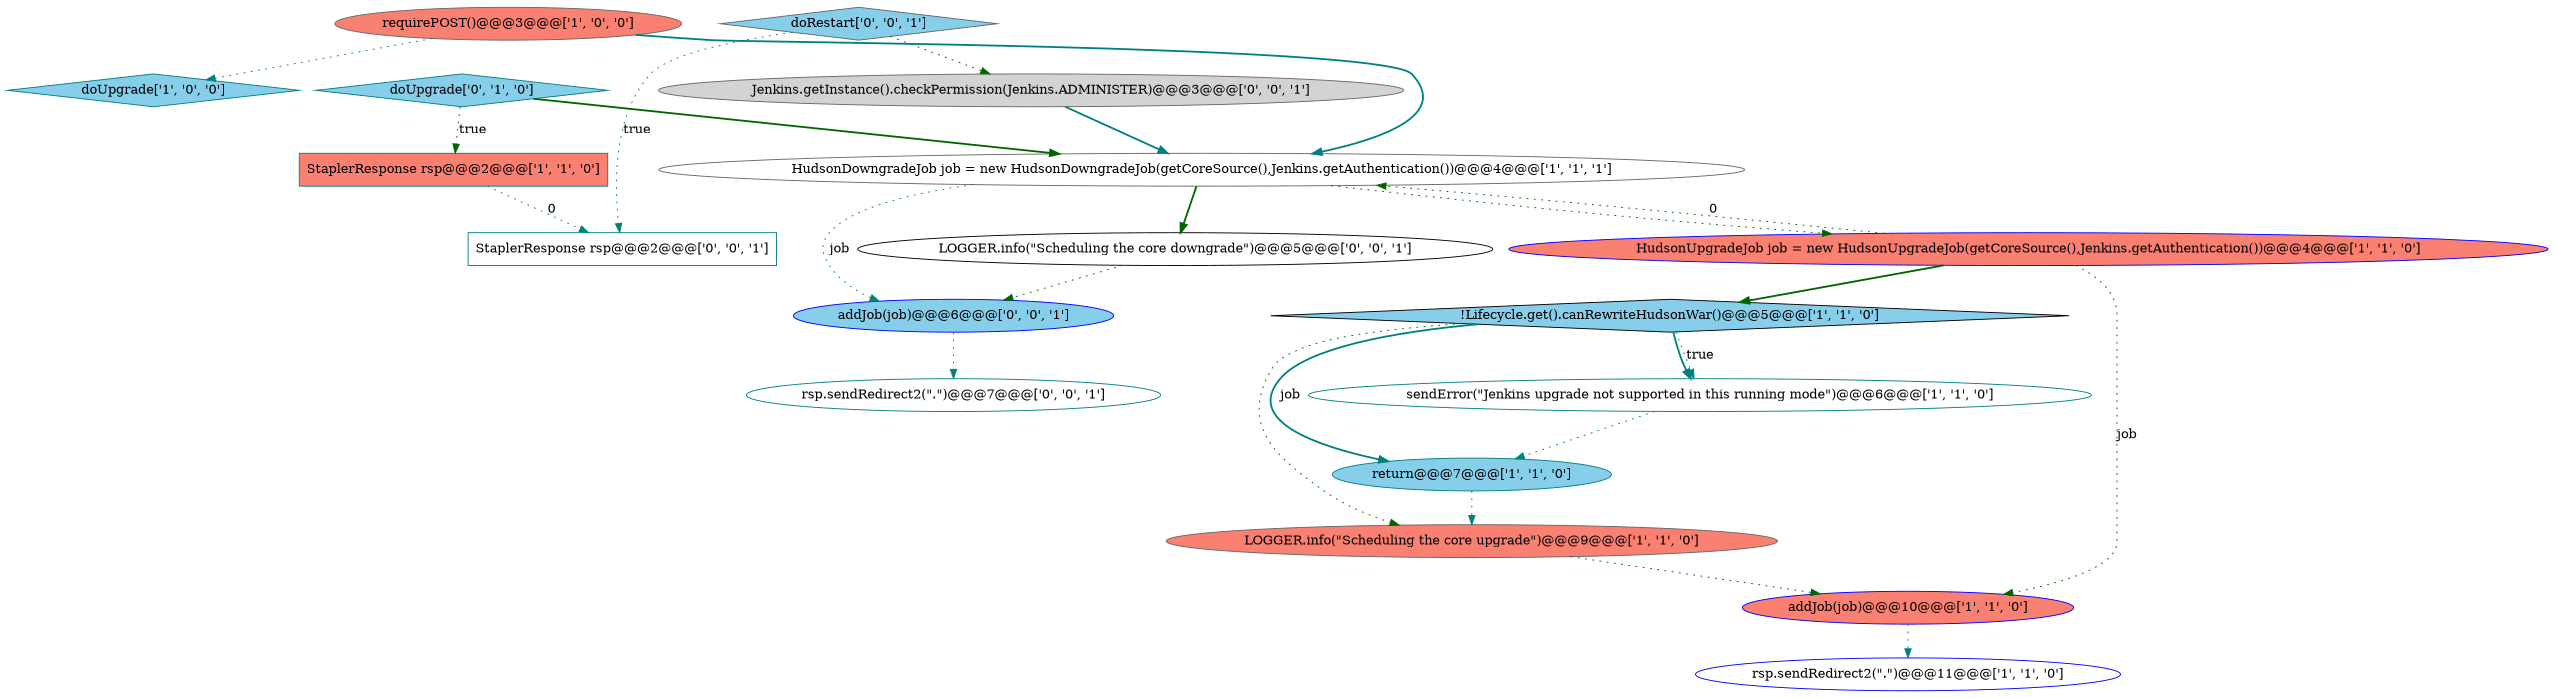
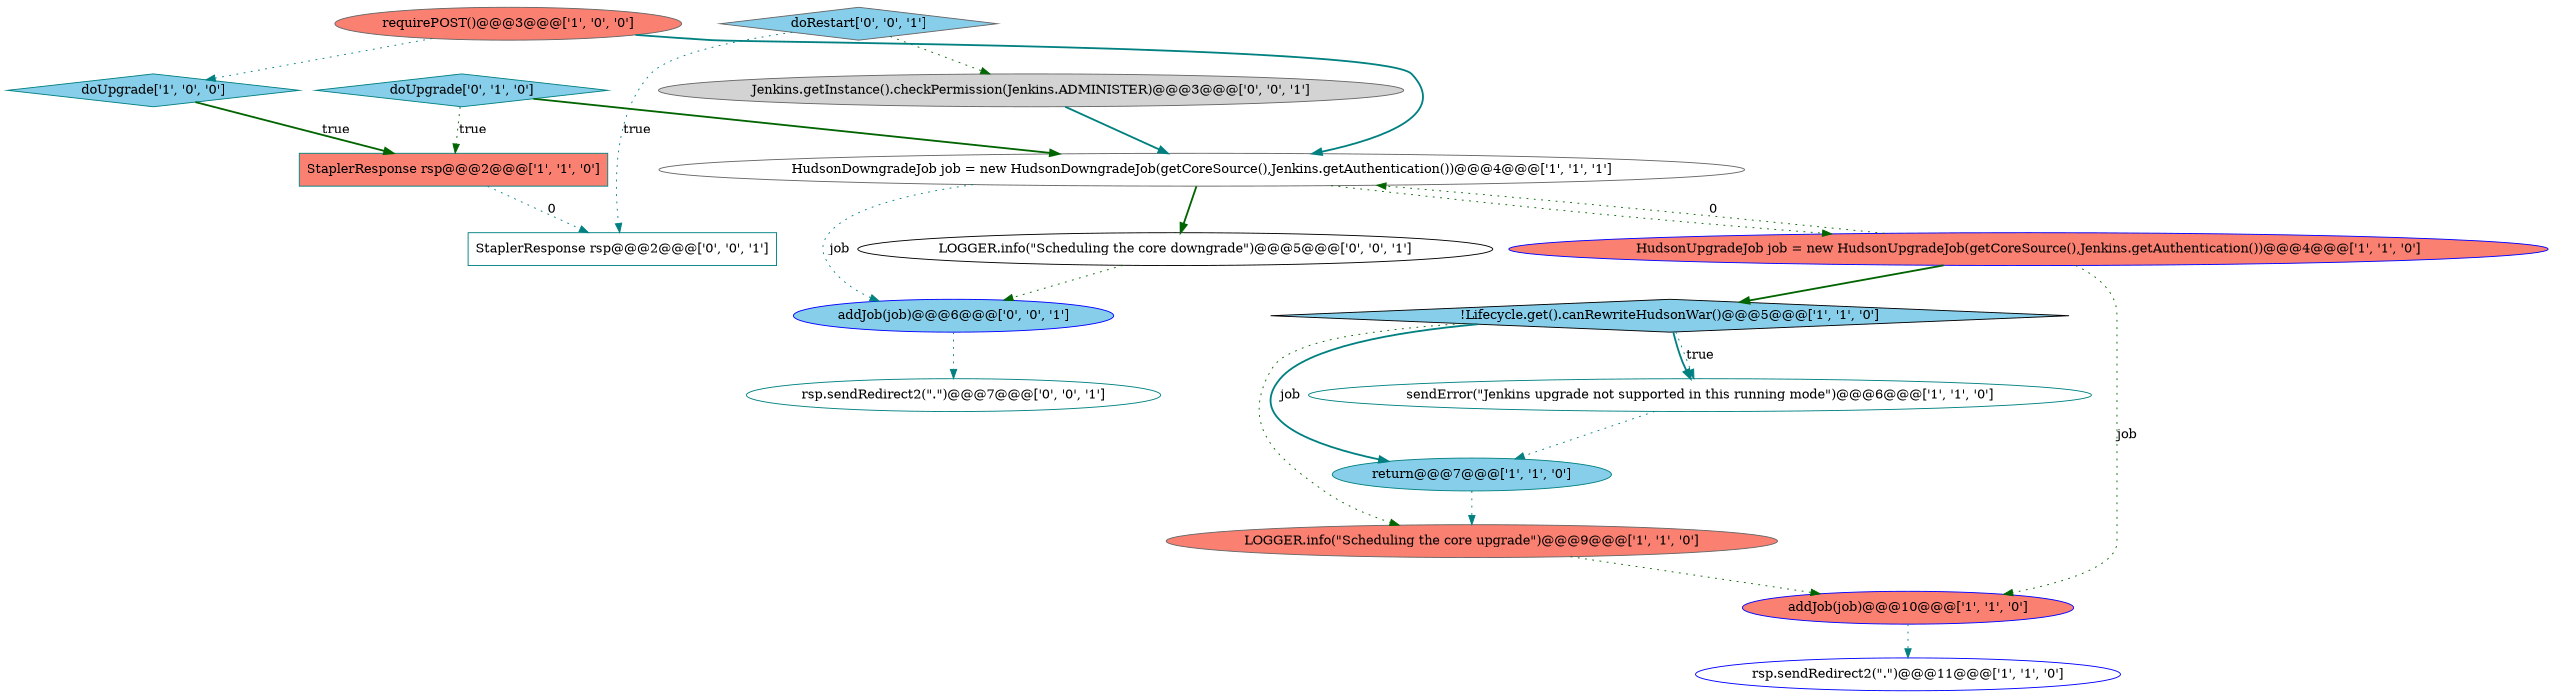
none -> (290, 127)
